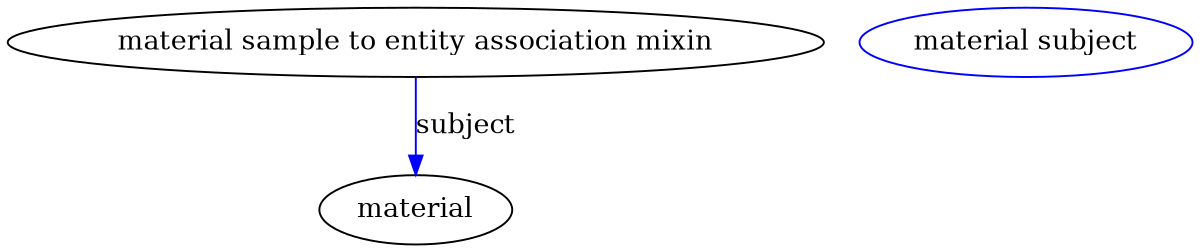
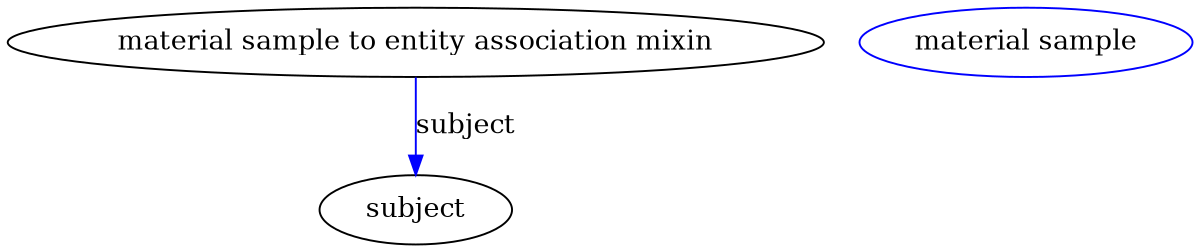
(1026, 42) -> (1026, 42)
(416, 210) -> (416, 210)
